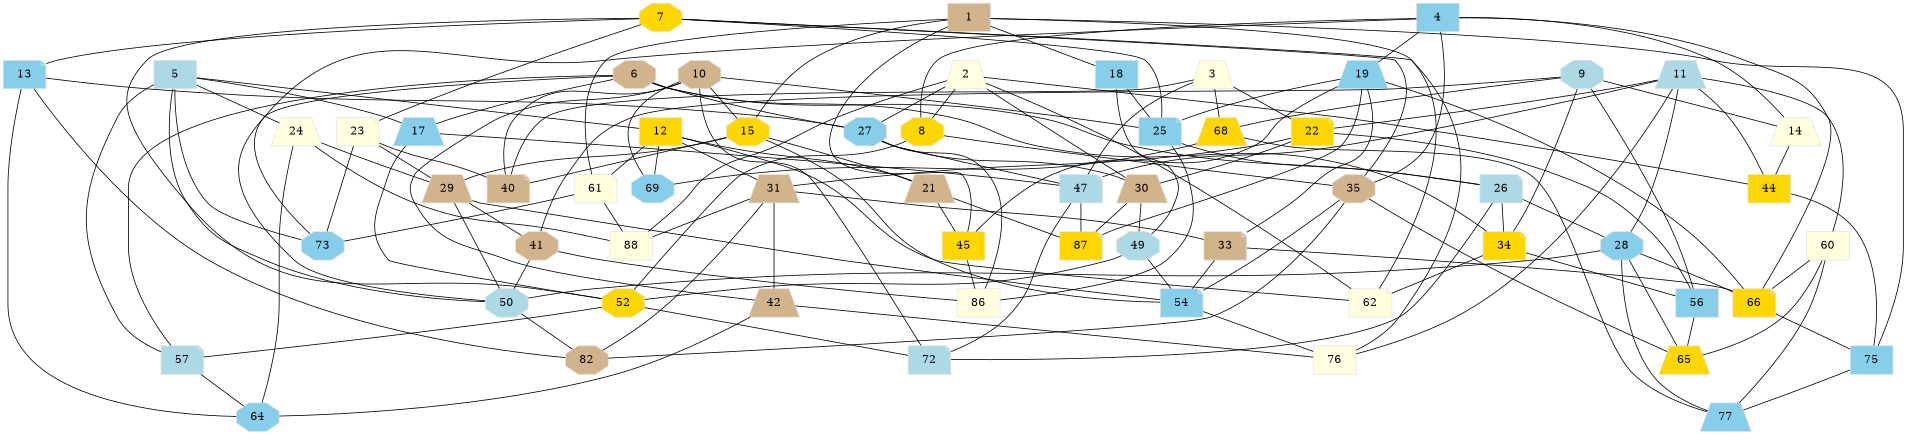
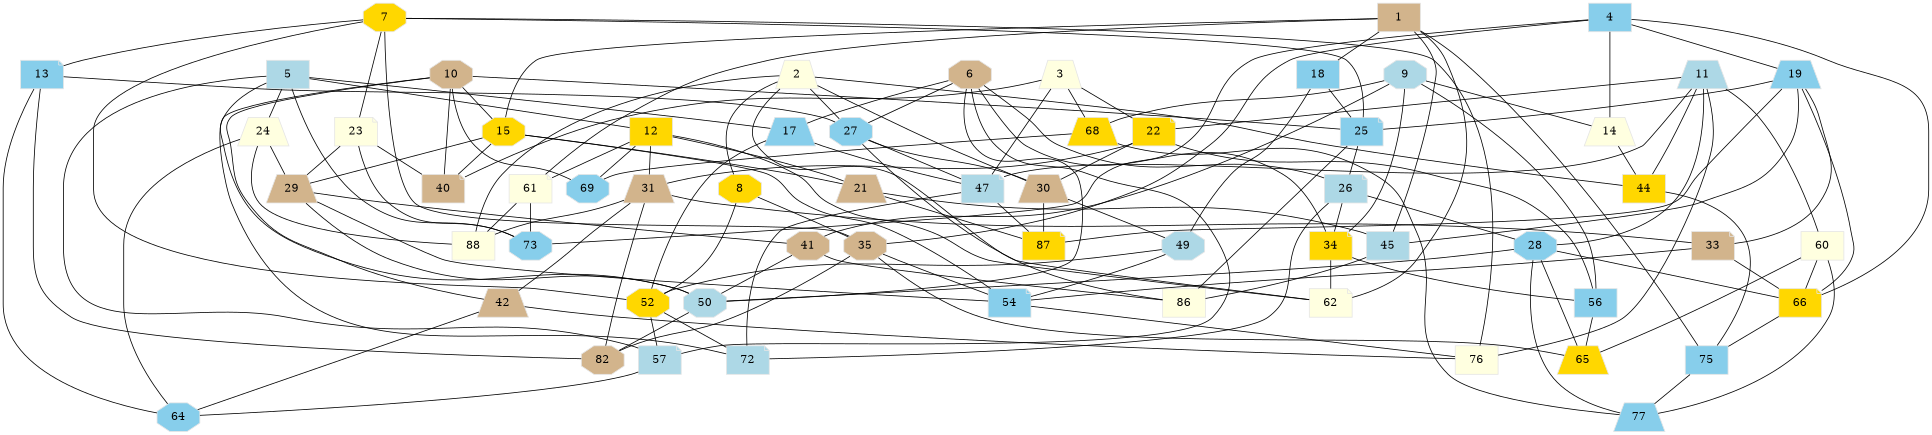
(1145, 29) -> none
(964, 246) -> (1388, 246)
